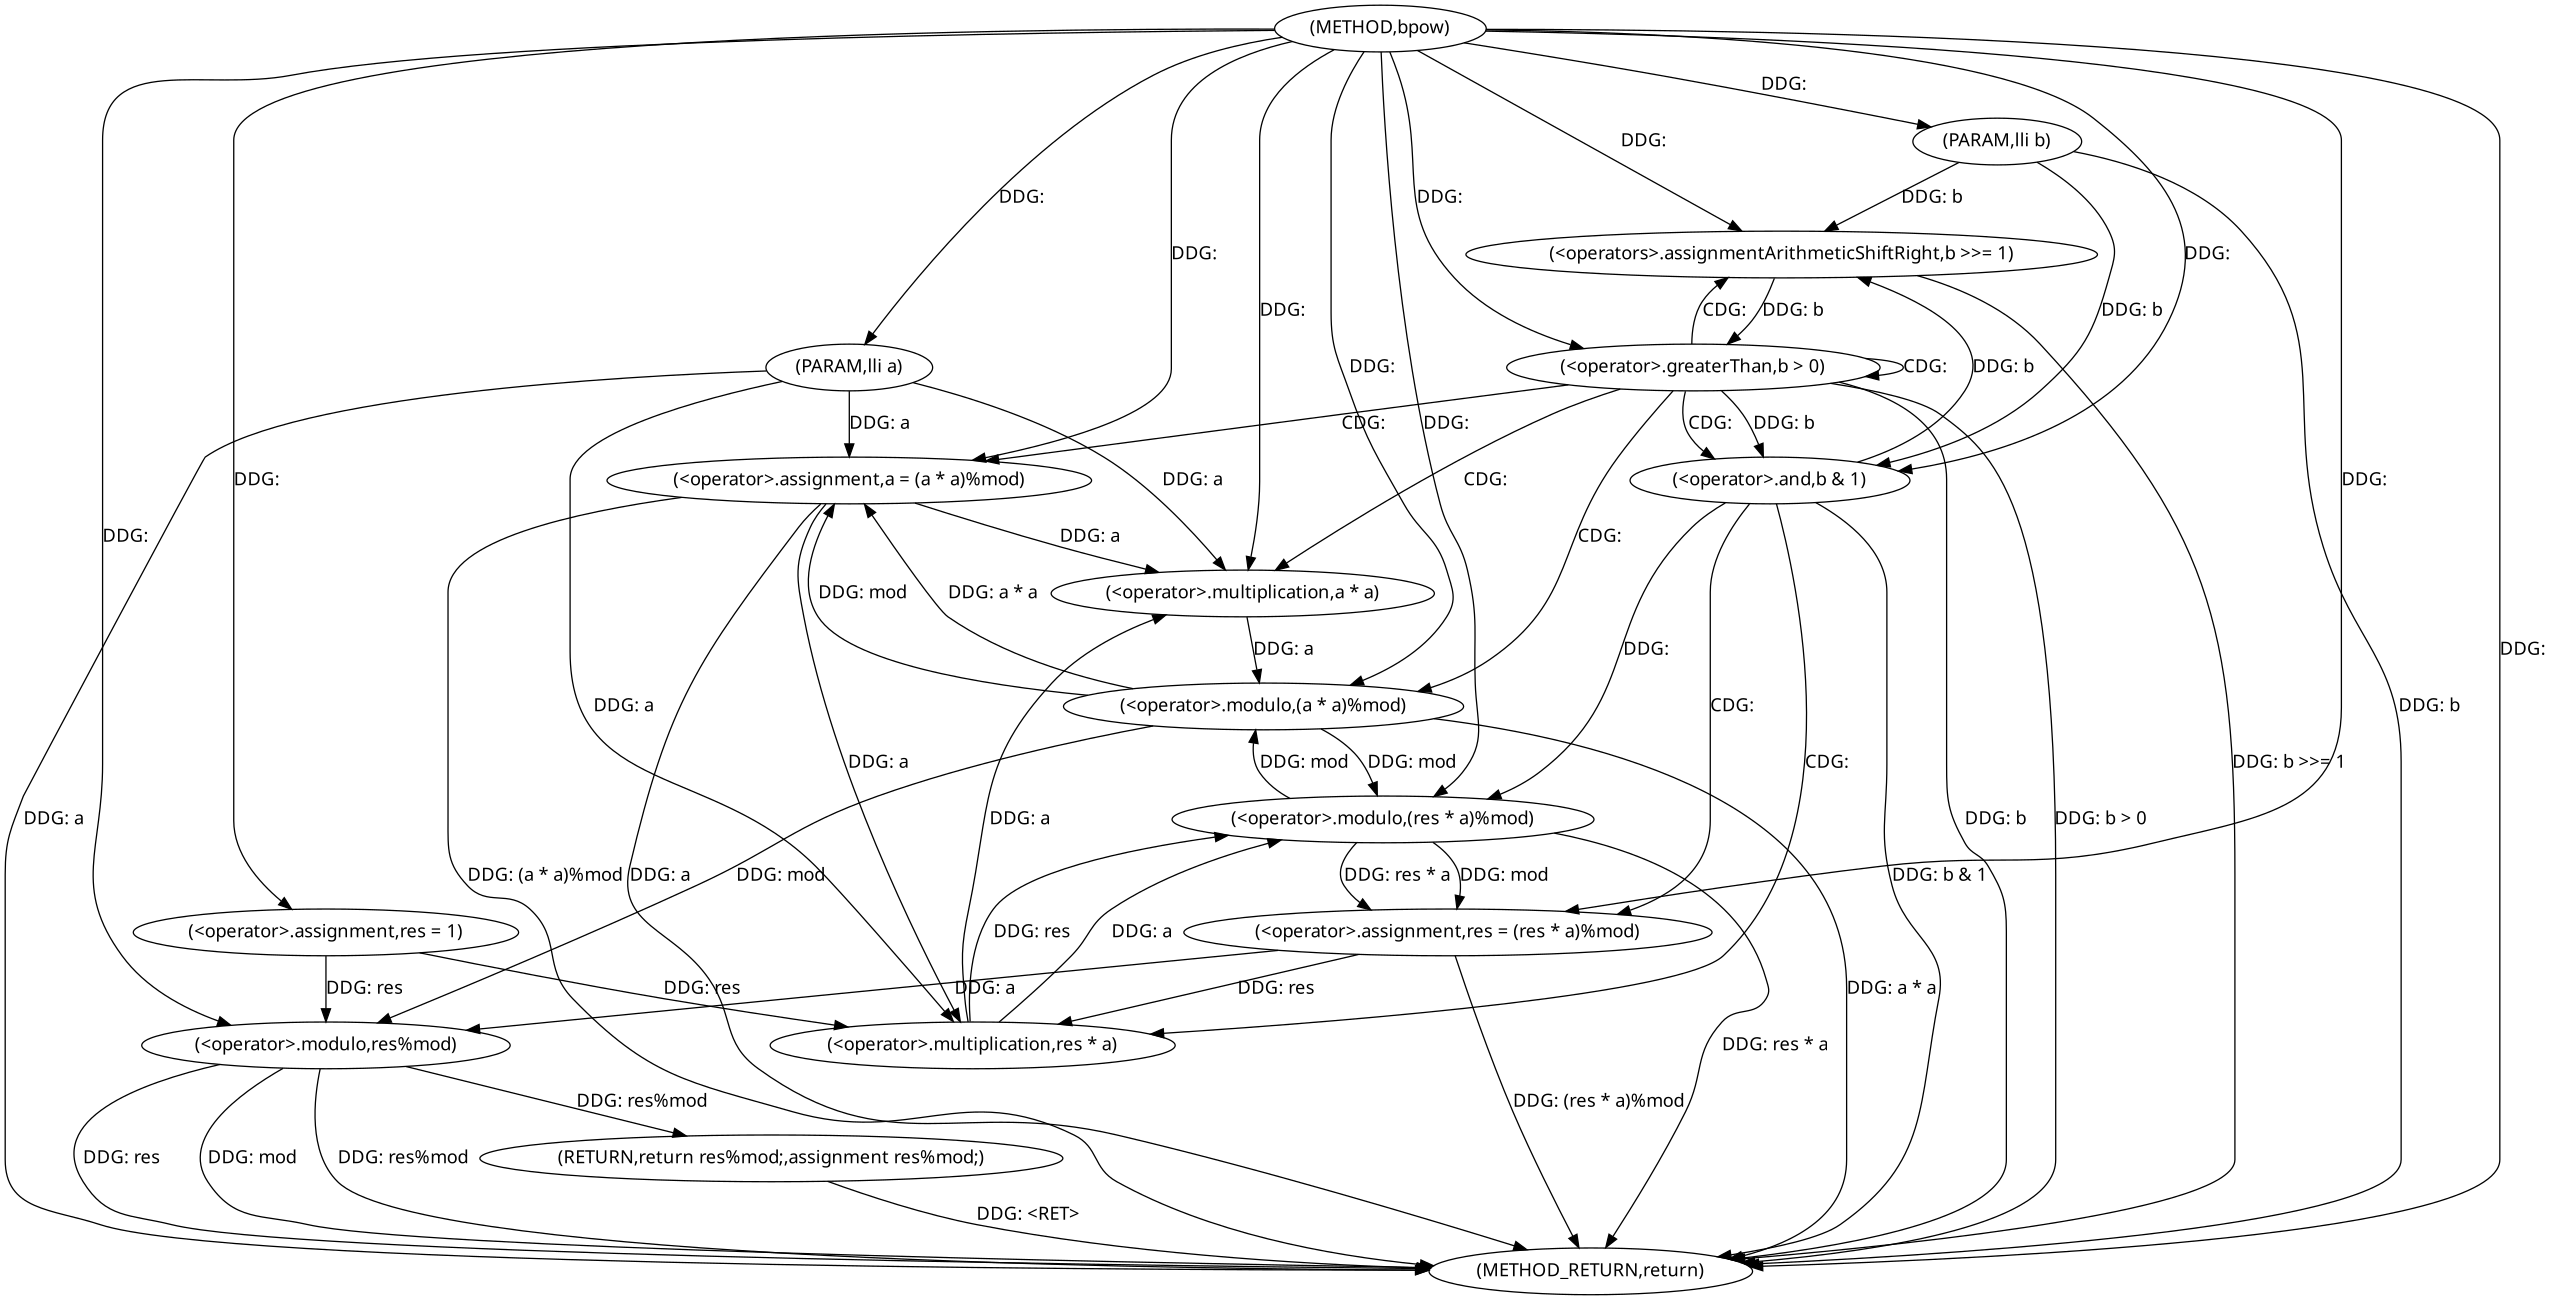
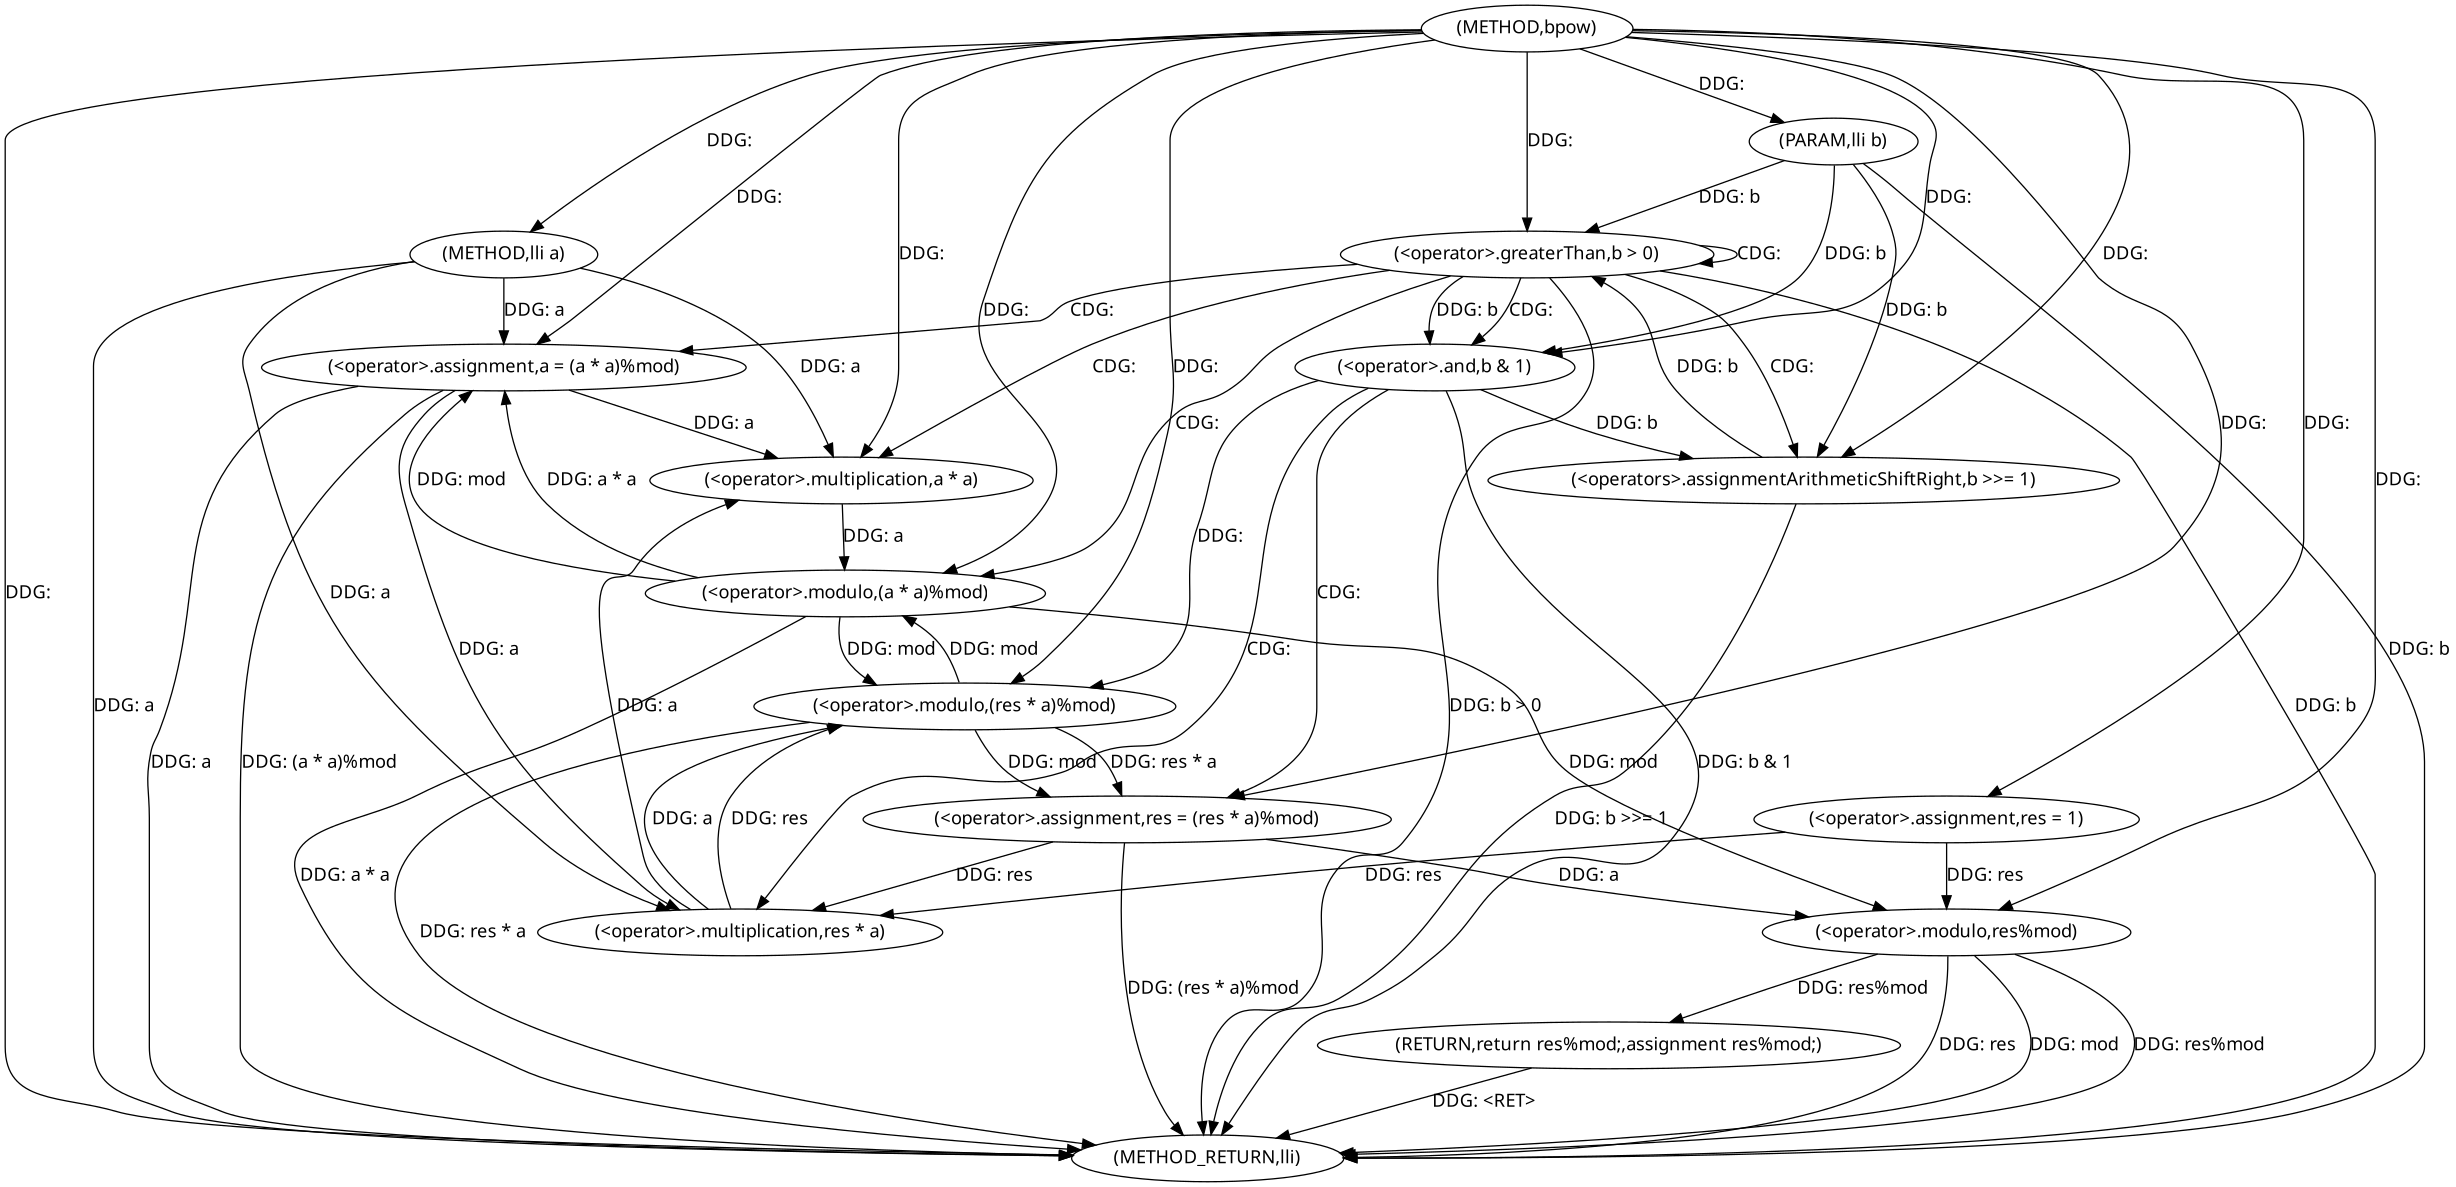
none -> (1691, 194)
(849, 368) -> (504, 255)
(1591, 1271) -> (1208, 1158)
